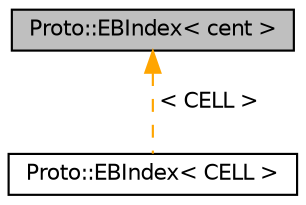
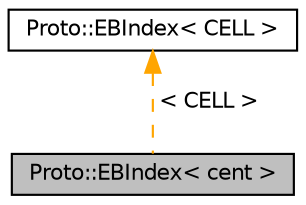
(153, 113) -> (153, 113)
